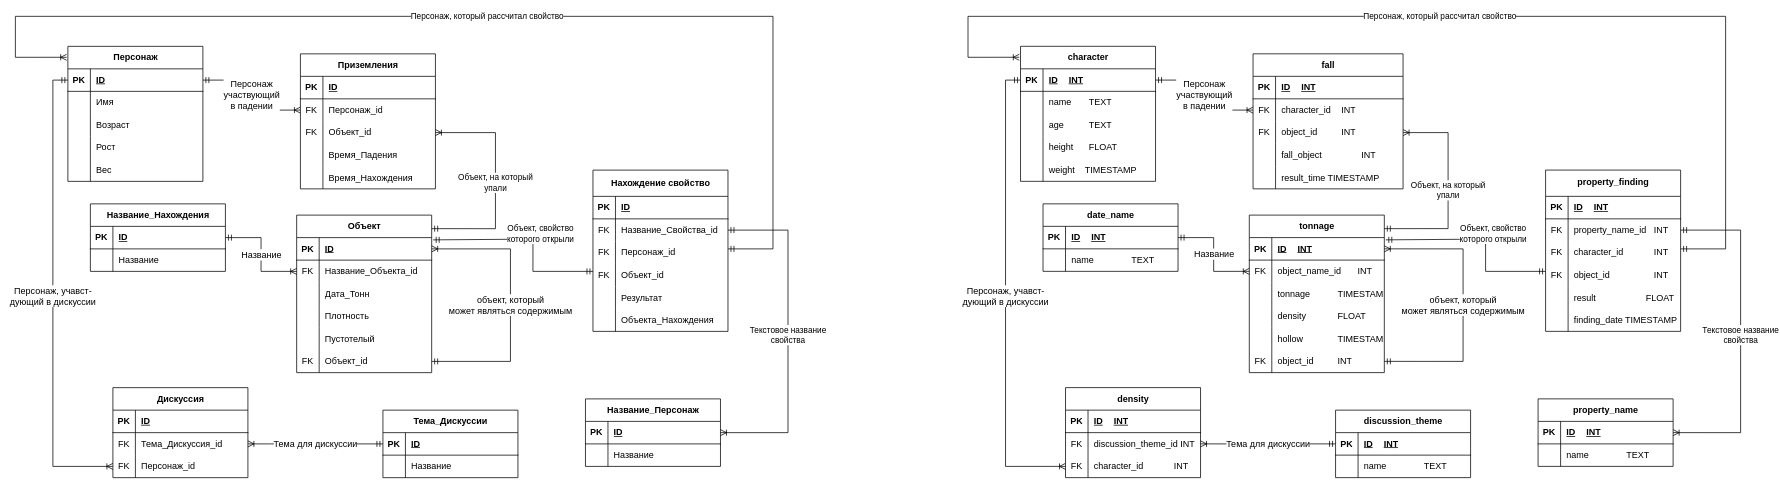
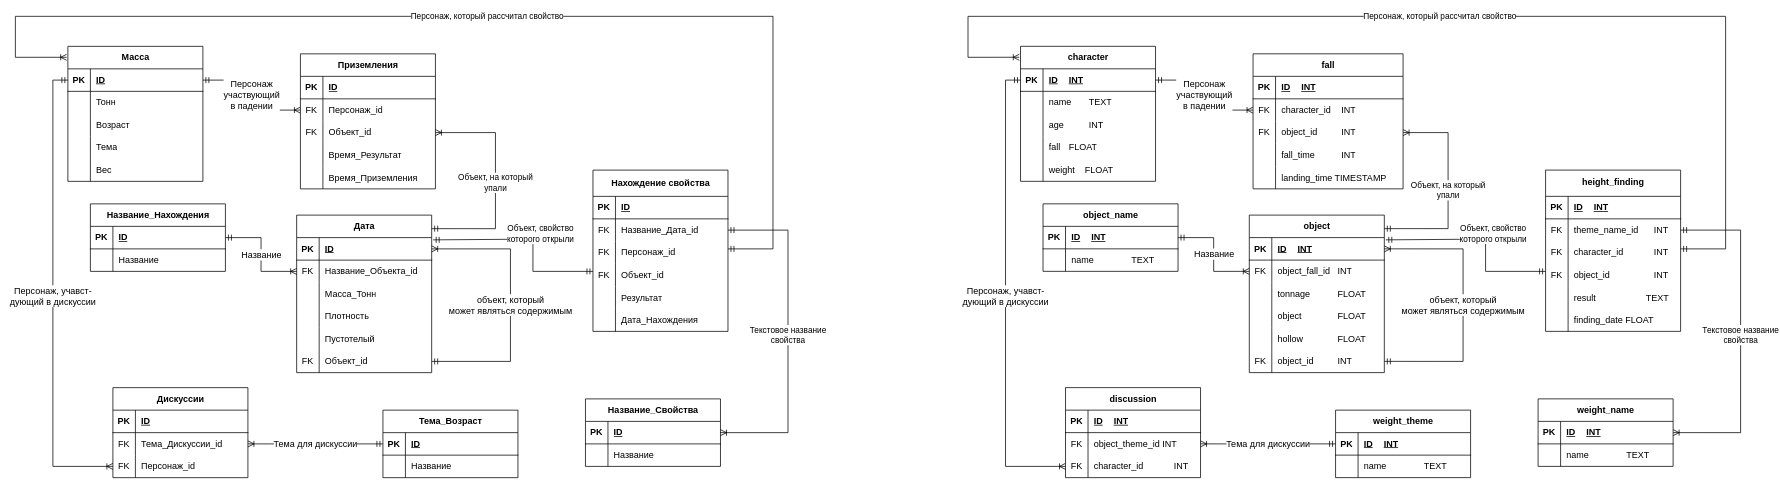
(136, 57) -> (136, 57)
(104, 102) -> (106, 102)
(1072, 125) -> (1069, 125)
(106, 147) -> (106, 147)
(1078, 147) -> (1072, 147)
(362, 155) -> (367, 155)
(1319, 155) -> (1313, 155)
(1095, 170) -> (1085, 170)
(369, 178) -> (371, 178)
(1330, 178) -> (1332, 178)
(661, 183) -> (661, 183)
(1613, 183) -> (1613, 183)
(1111, 215) -> (1111, 215)
(365, 226) -> (365, 226)
(1317, 226) -> (1317, 226)
(671, 230) -> (661, 230)
(1623, 230) -> (1616, 230)
(1322, 271) -> (1319, 271)
(348, 294) -> (350, 294)
(1323, 294) -> (1313, 294)
(1639, 298) -> (1636, 298)
(1312, 316) -> (1310, 316)
(666, 320) -> (659, 320)
(1625, 320) -> (1615, 320)
(1318, 339) -> (1308, 339)
(181, 399) -> (181, 399)
(1133, 399) -> (1133, 399)
(653, 410) -> (653, 410)
(1606, 410) -> (1606, 410)
(451, 421) -> (451, 421)
(1403, 421) -> (1403, 421)
(183, 444) -> (183, 444)
(1147, 444) -> (1141, 444)
